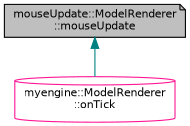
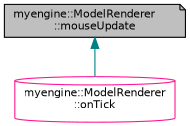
(95, 21) -> (95, 21)
